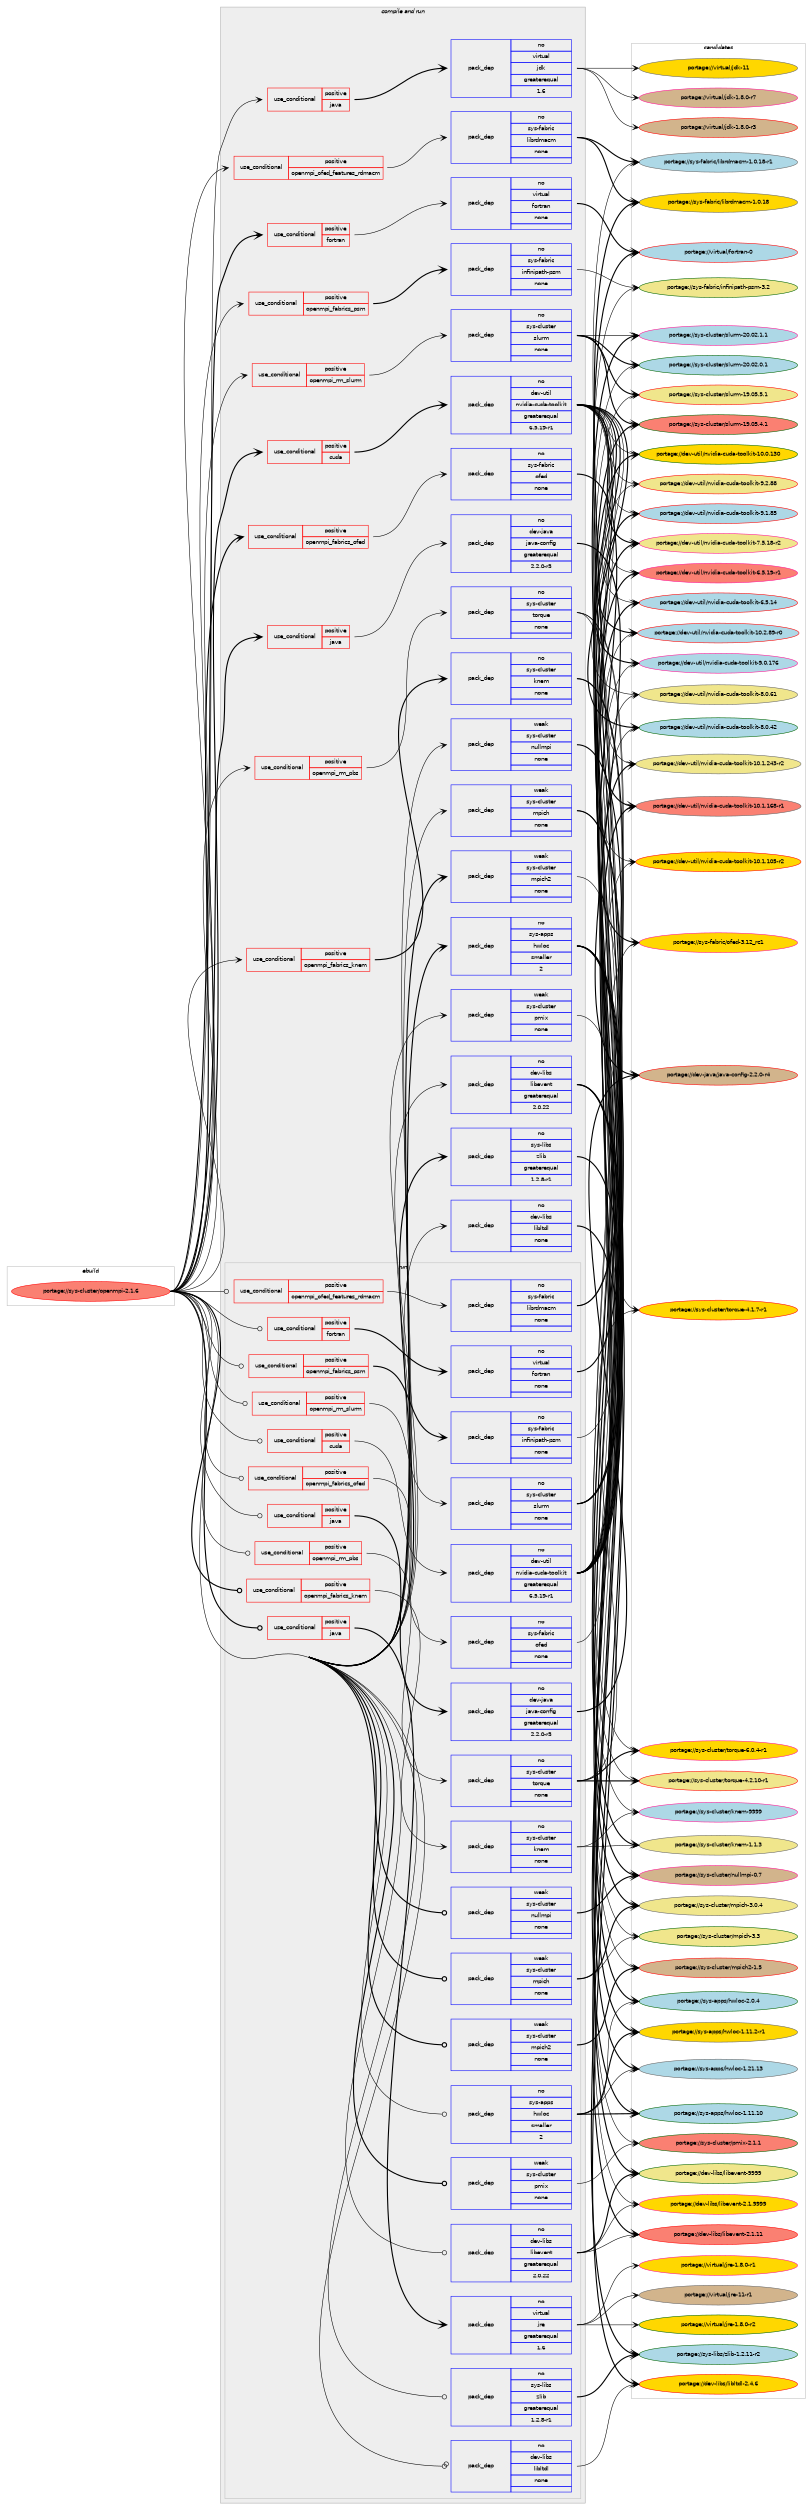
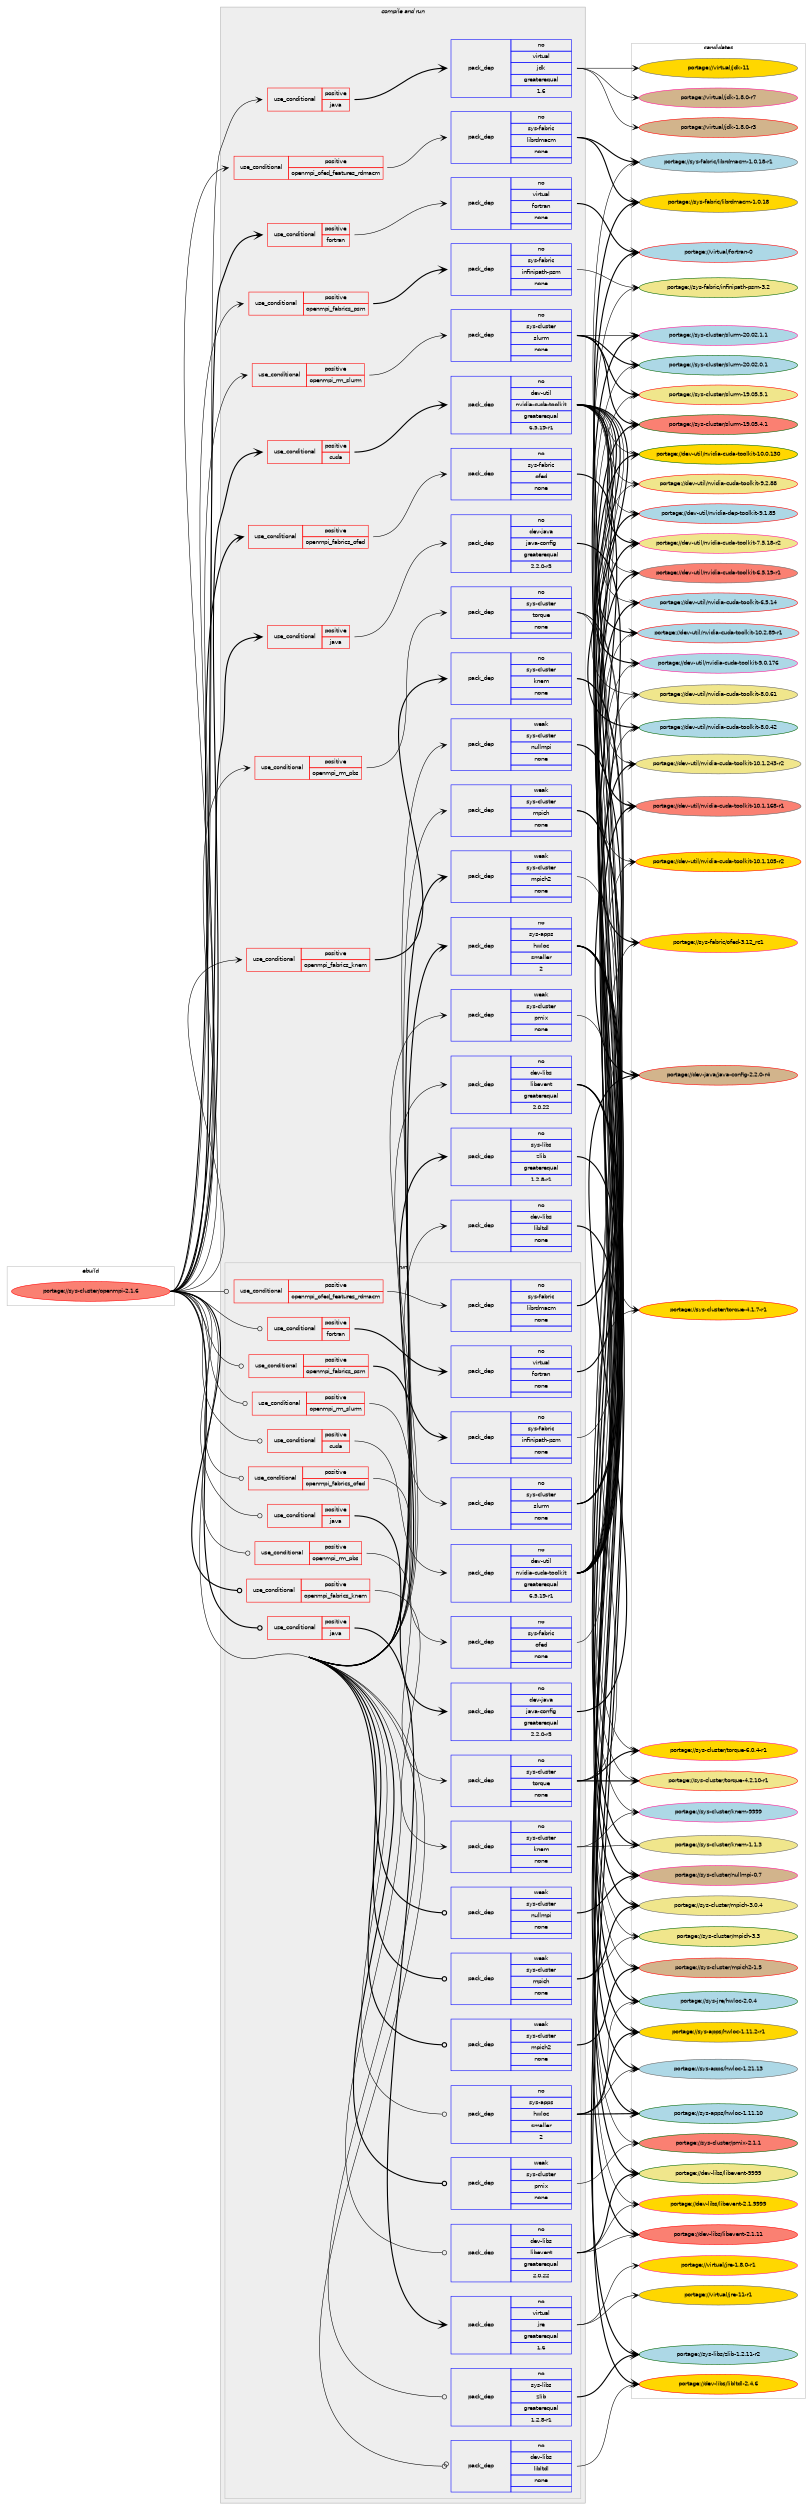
(718, 514) -> (718, 514)
(718, 573) -> (718, 573)
(718, 633) -> (718, 633)
(718, 2001) -> (718, 2001)
(718, 2295) -> (718, 2295)
(718, 2325) -> none
